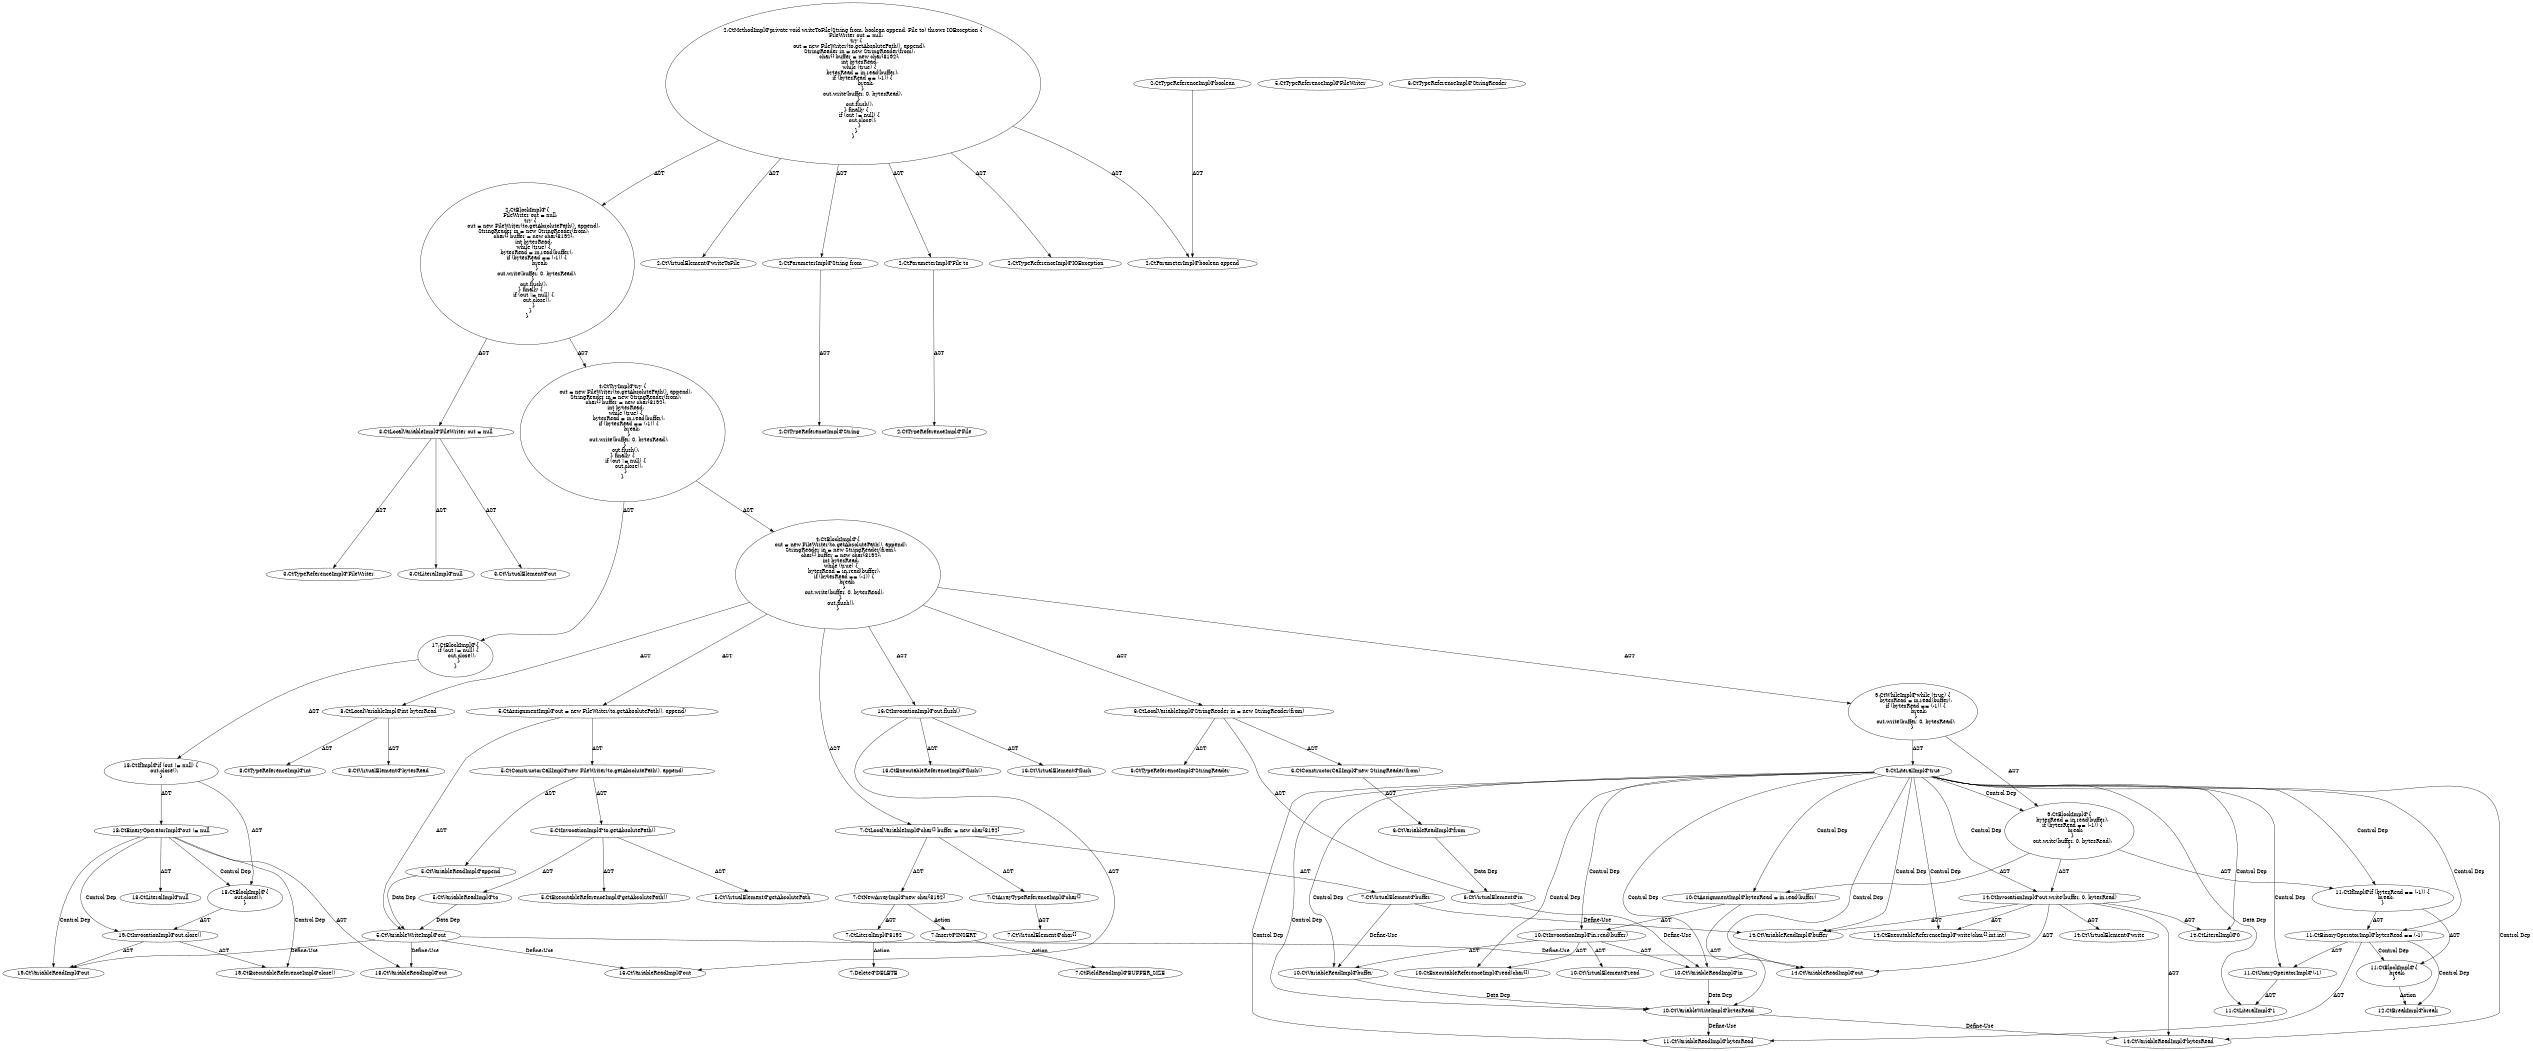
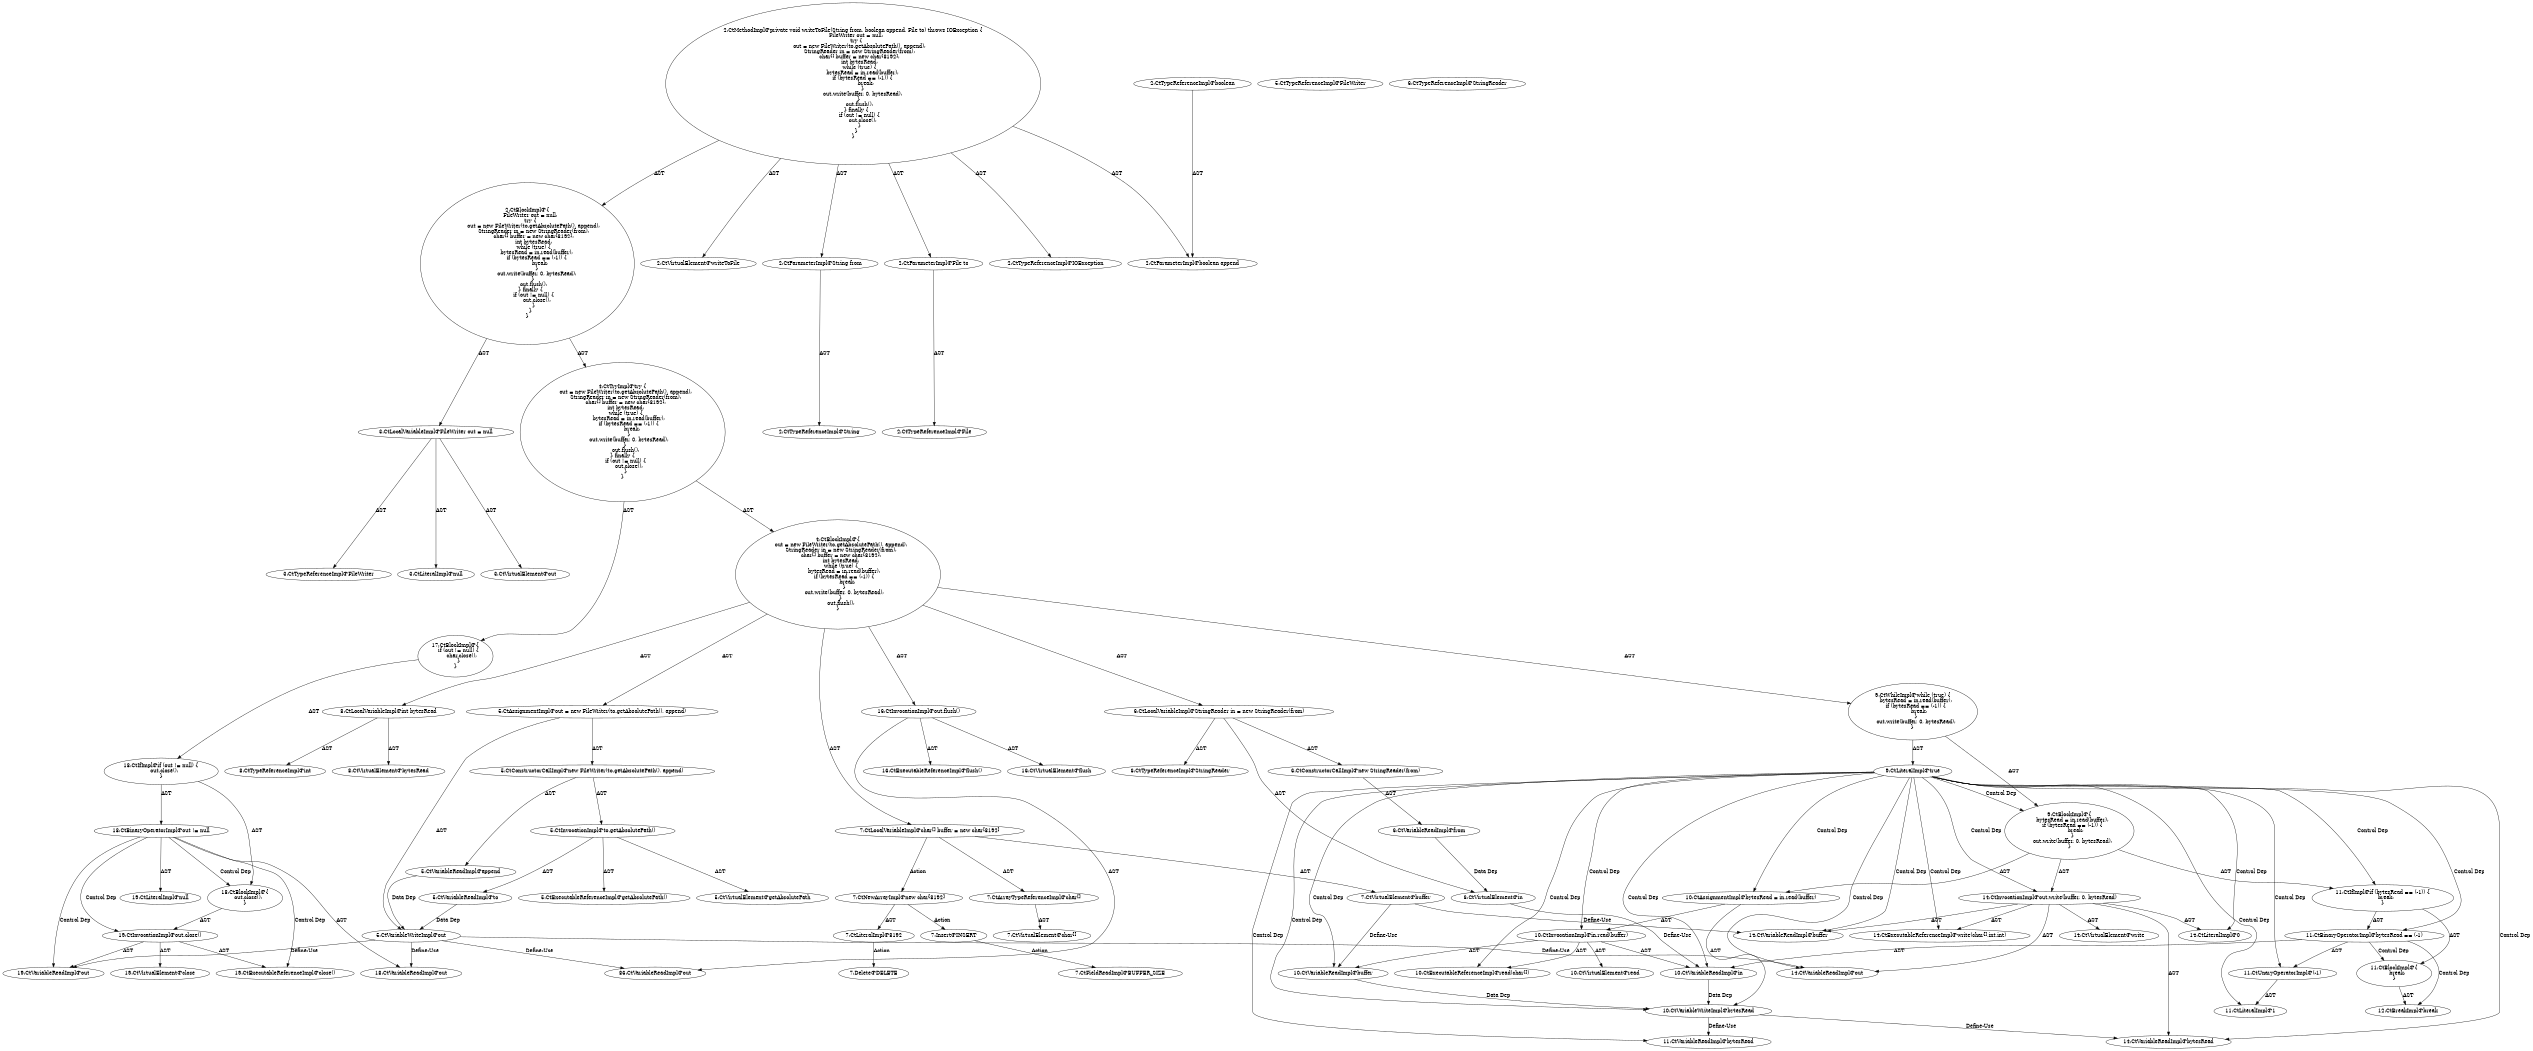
(455, 656) -> (455, 656)
(918, 872) -> (918, 872)
(160, 898) -> (160, 898)
(2254, 920) -> (2254, 920)
none -> (160, 973)
(655, 973) -> (655, 973)
(2408, 996) -> (2408, 996)
(2087, 1033) -> (2018, 945)
